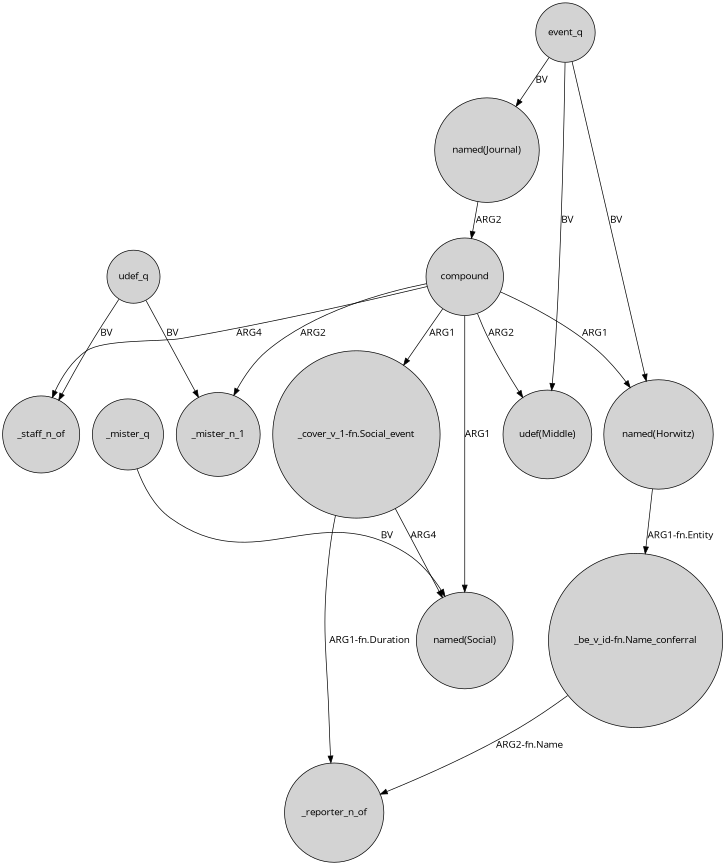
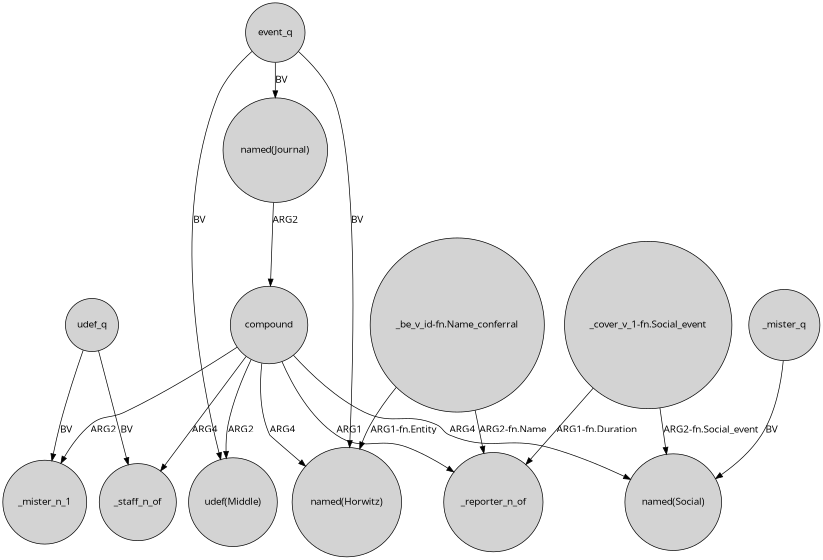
(595, 333) -> (283, 430)
(425, 334) -> (343, 439)
(478, 434) -> (462, 430)
(649, 518) -> (378, 412)
(423, 536) -> (711, 430)
